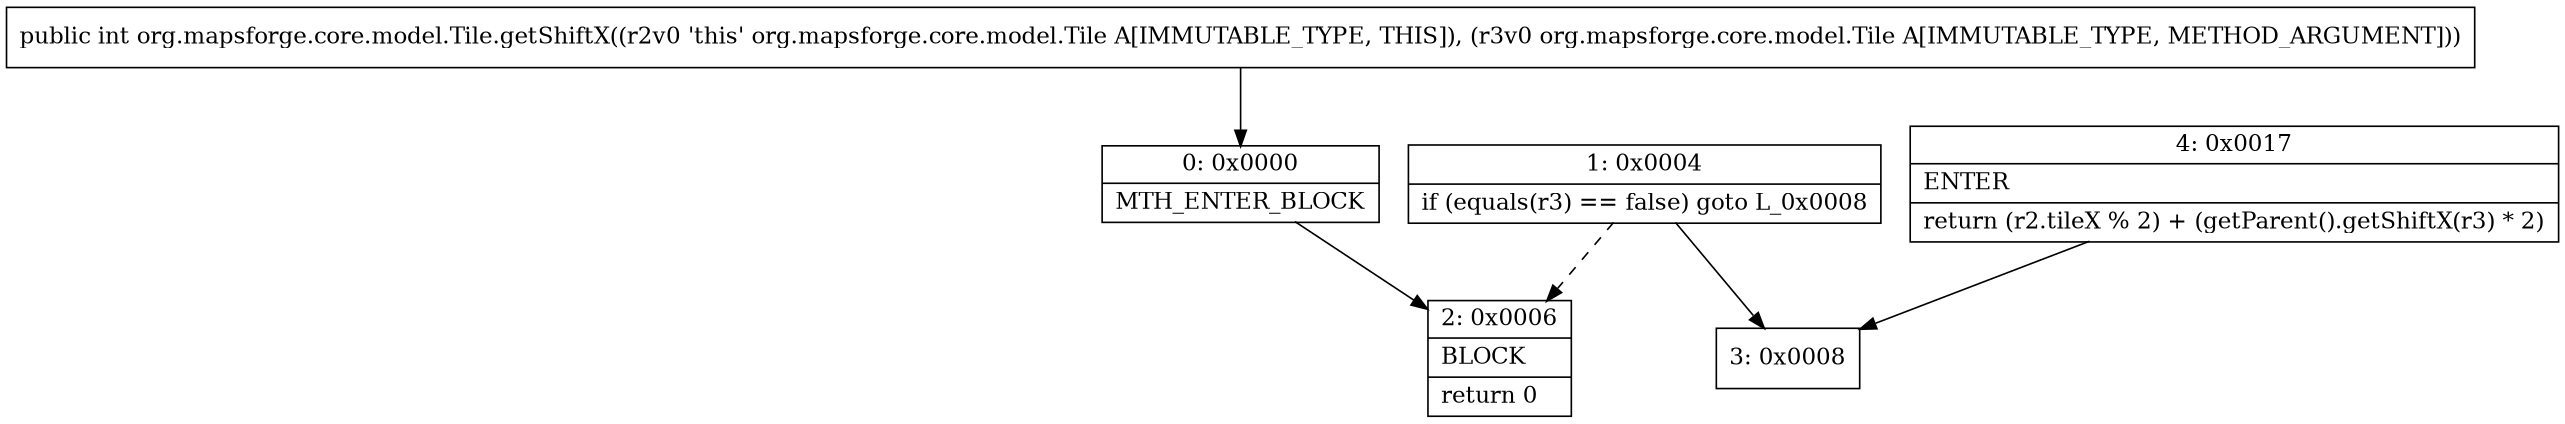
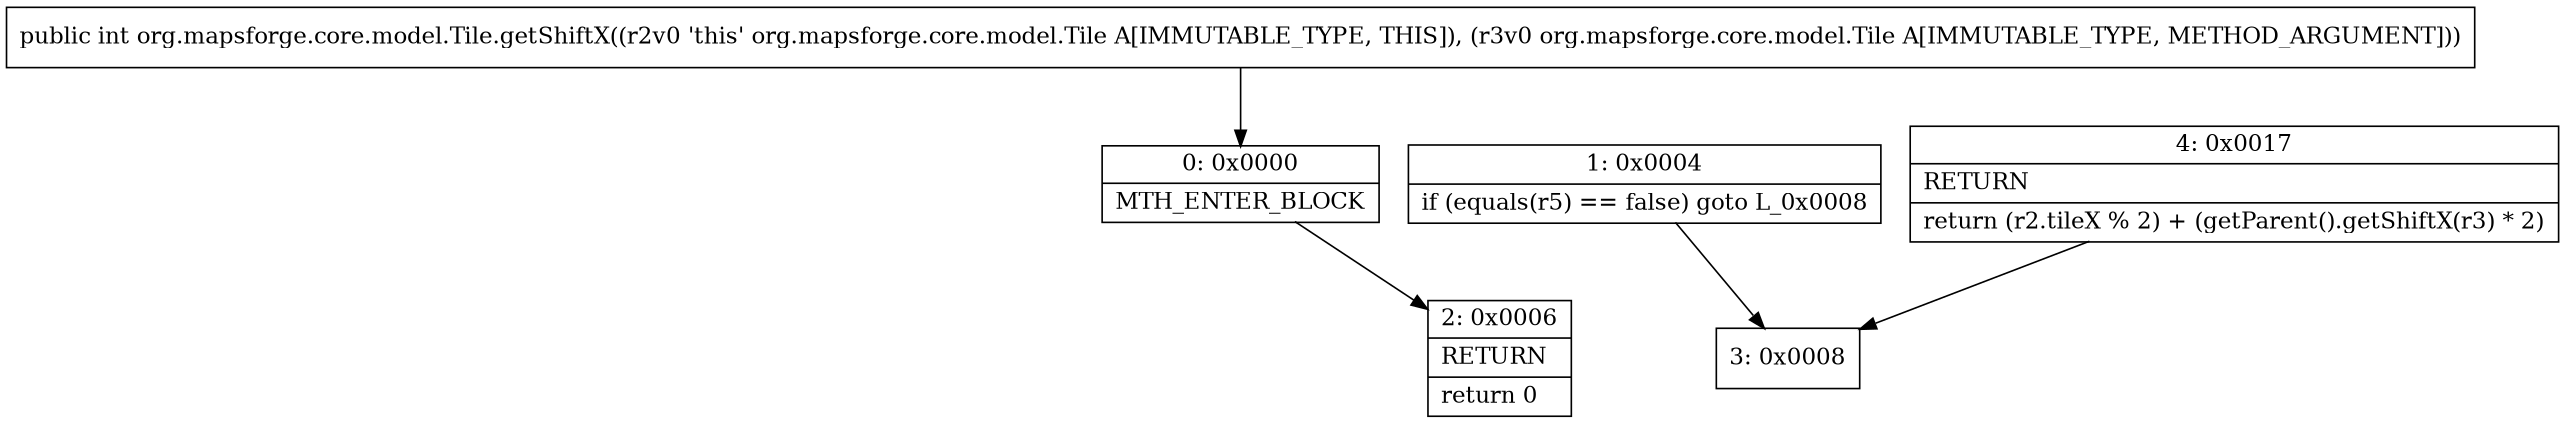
(1966, 182) -> (1976, 182)
(1645, 203) -> (1645, 203)
(1586, 255) -> none
(1483, 357) -> (1494, 357)
